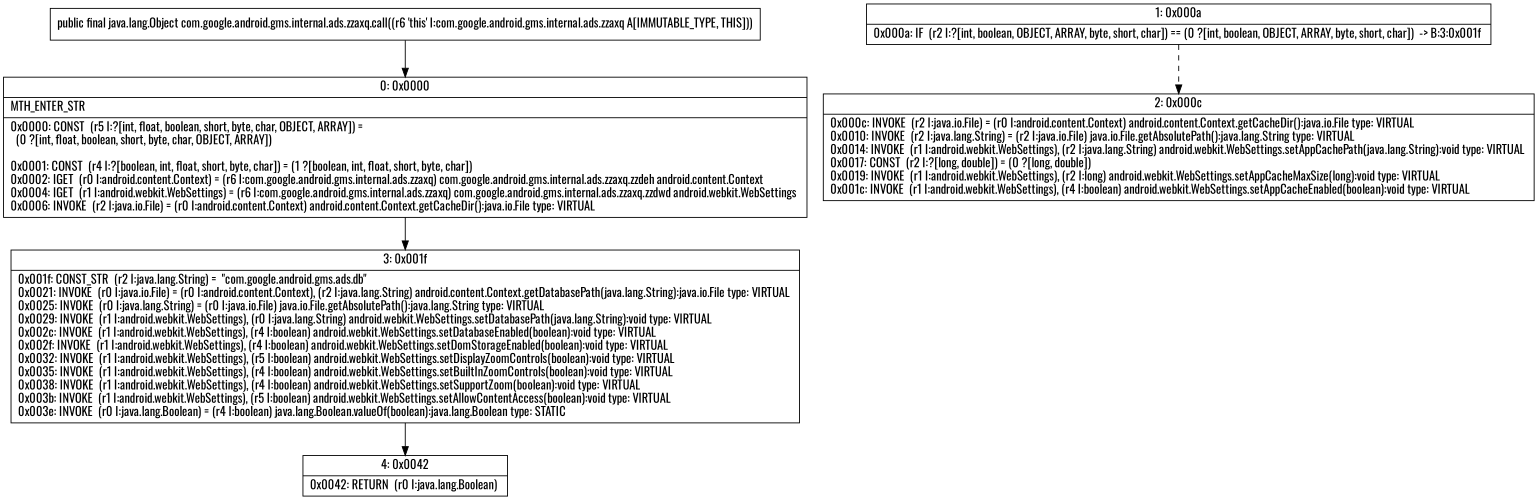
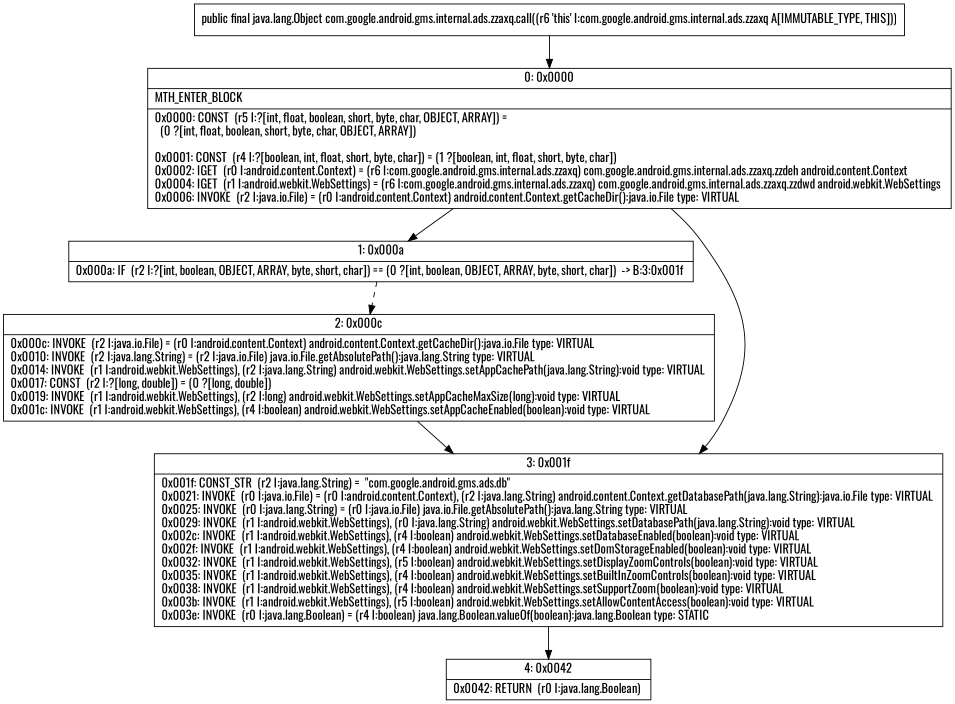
(48, 107) -> (199, 98)
none -> (434, 222)
none -> (432, 434)
